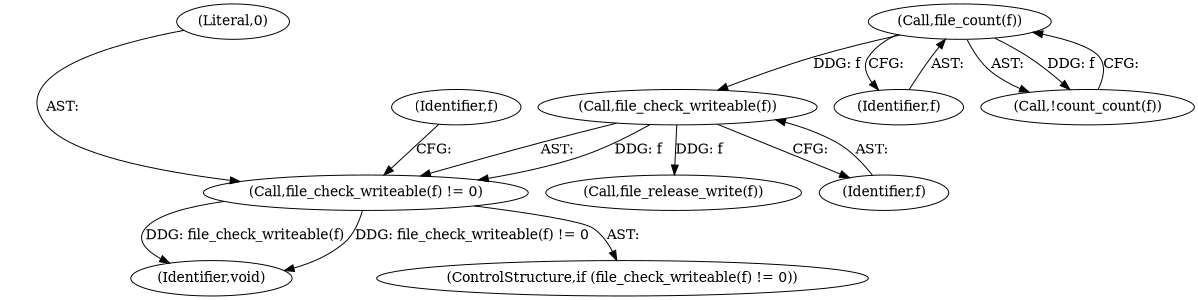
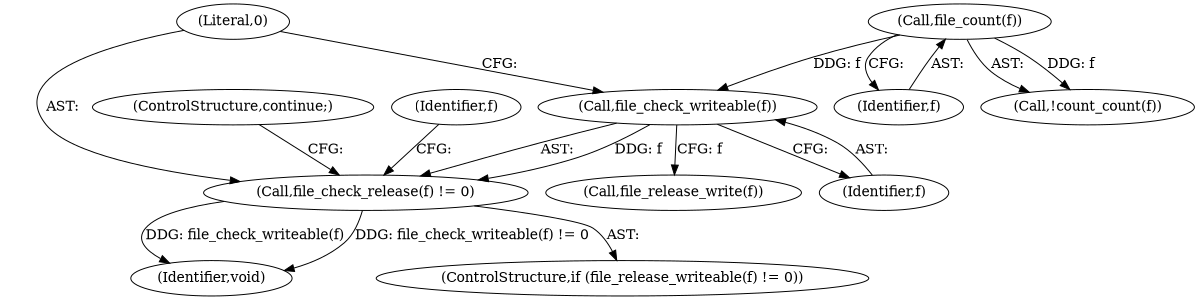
(1088, 49) -> none
none -> (437, 61)
none -> (233, 107)
(700, 150) -> (700, 150)
(366, 193) -> (366, 193)
(622, 278) -> (622, 278)
